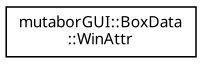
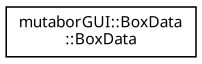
(101, 32) -> (101, 32)
